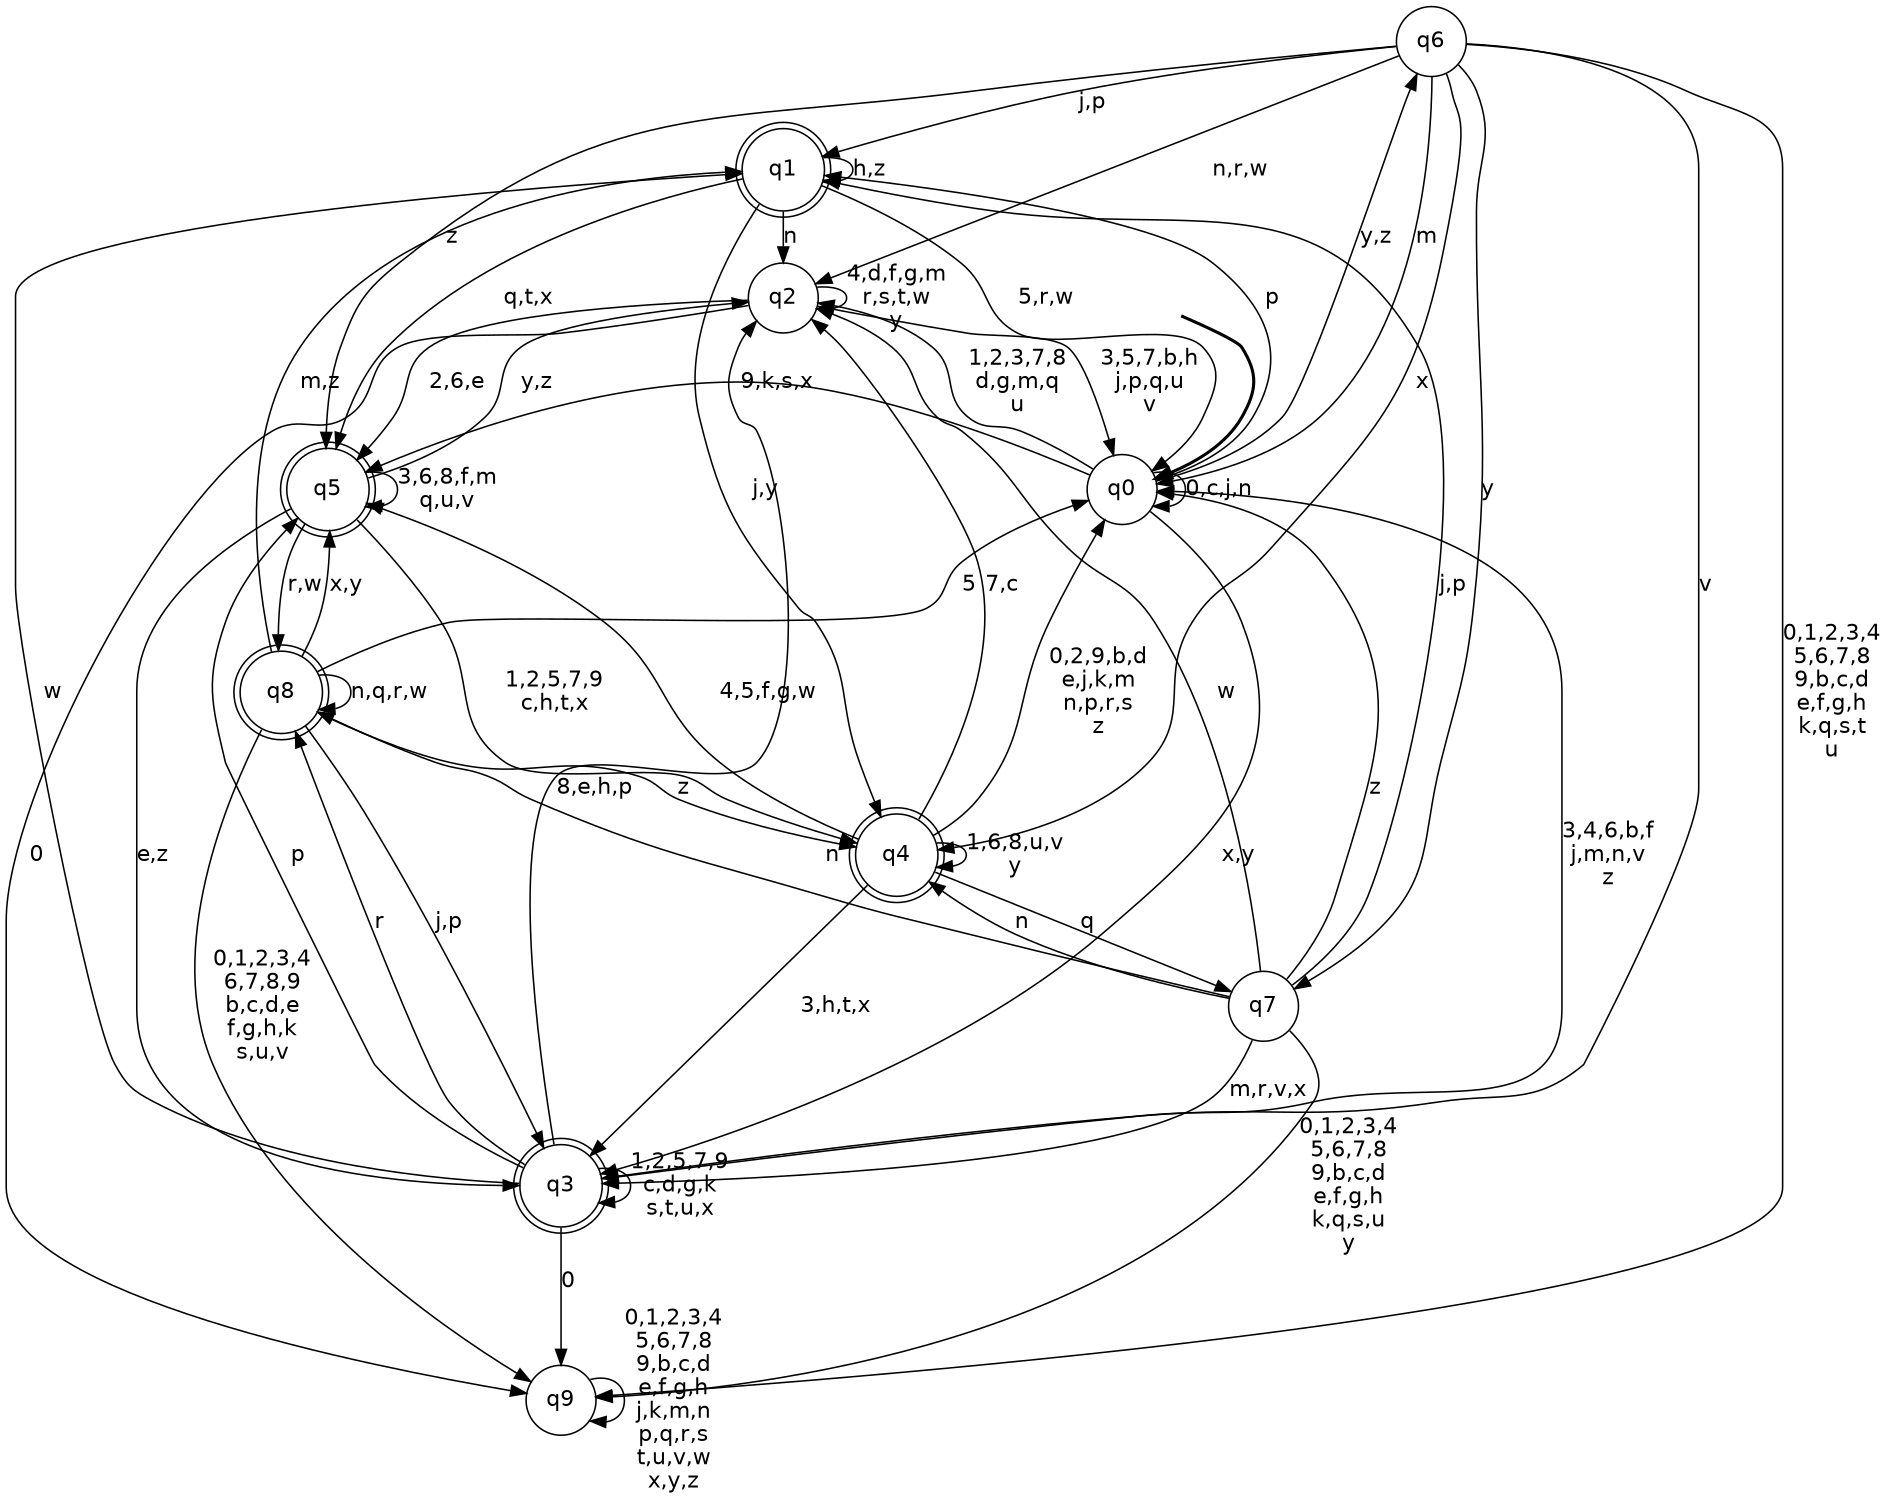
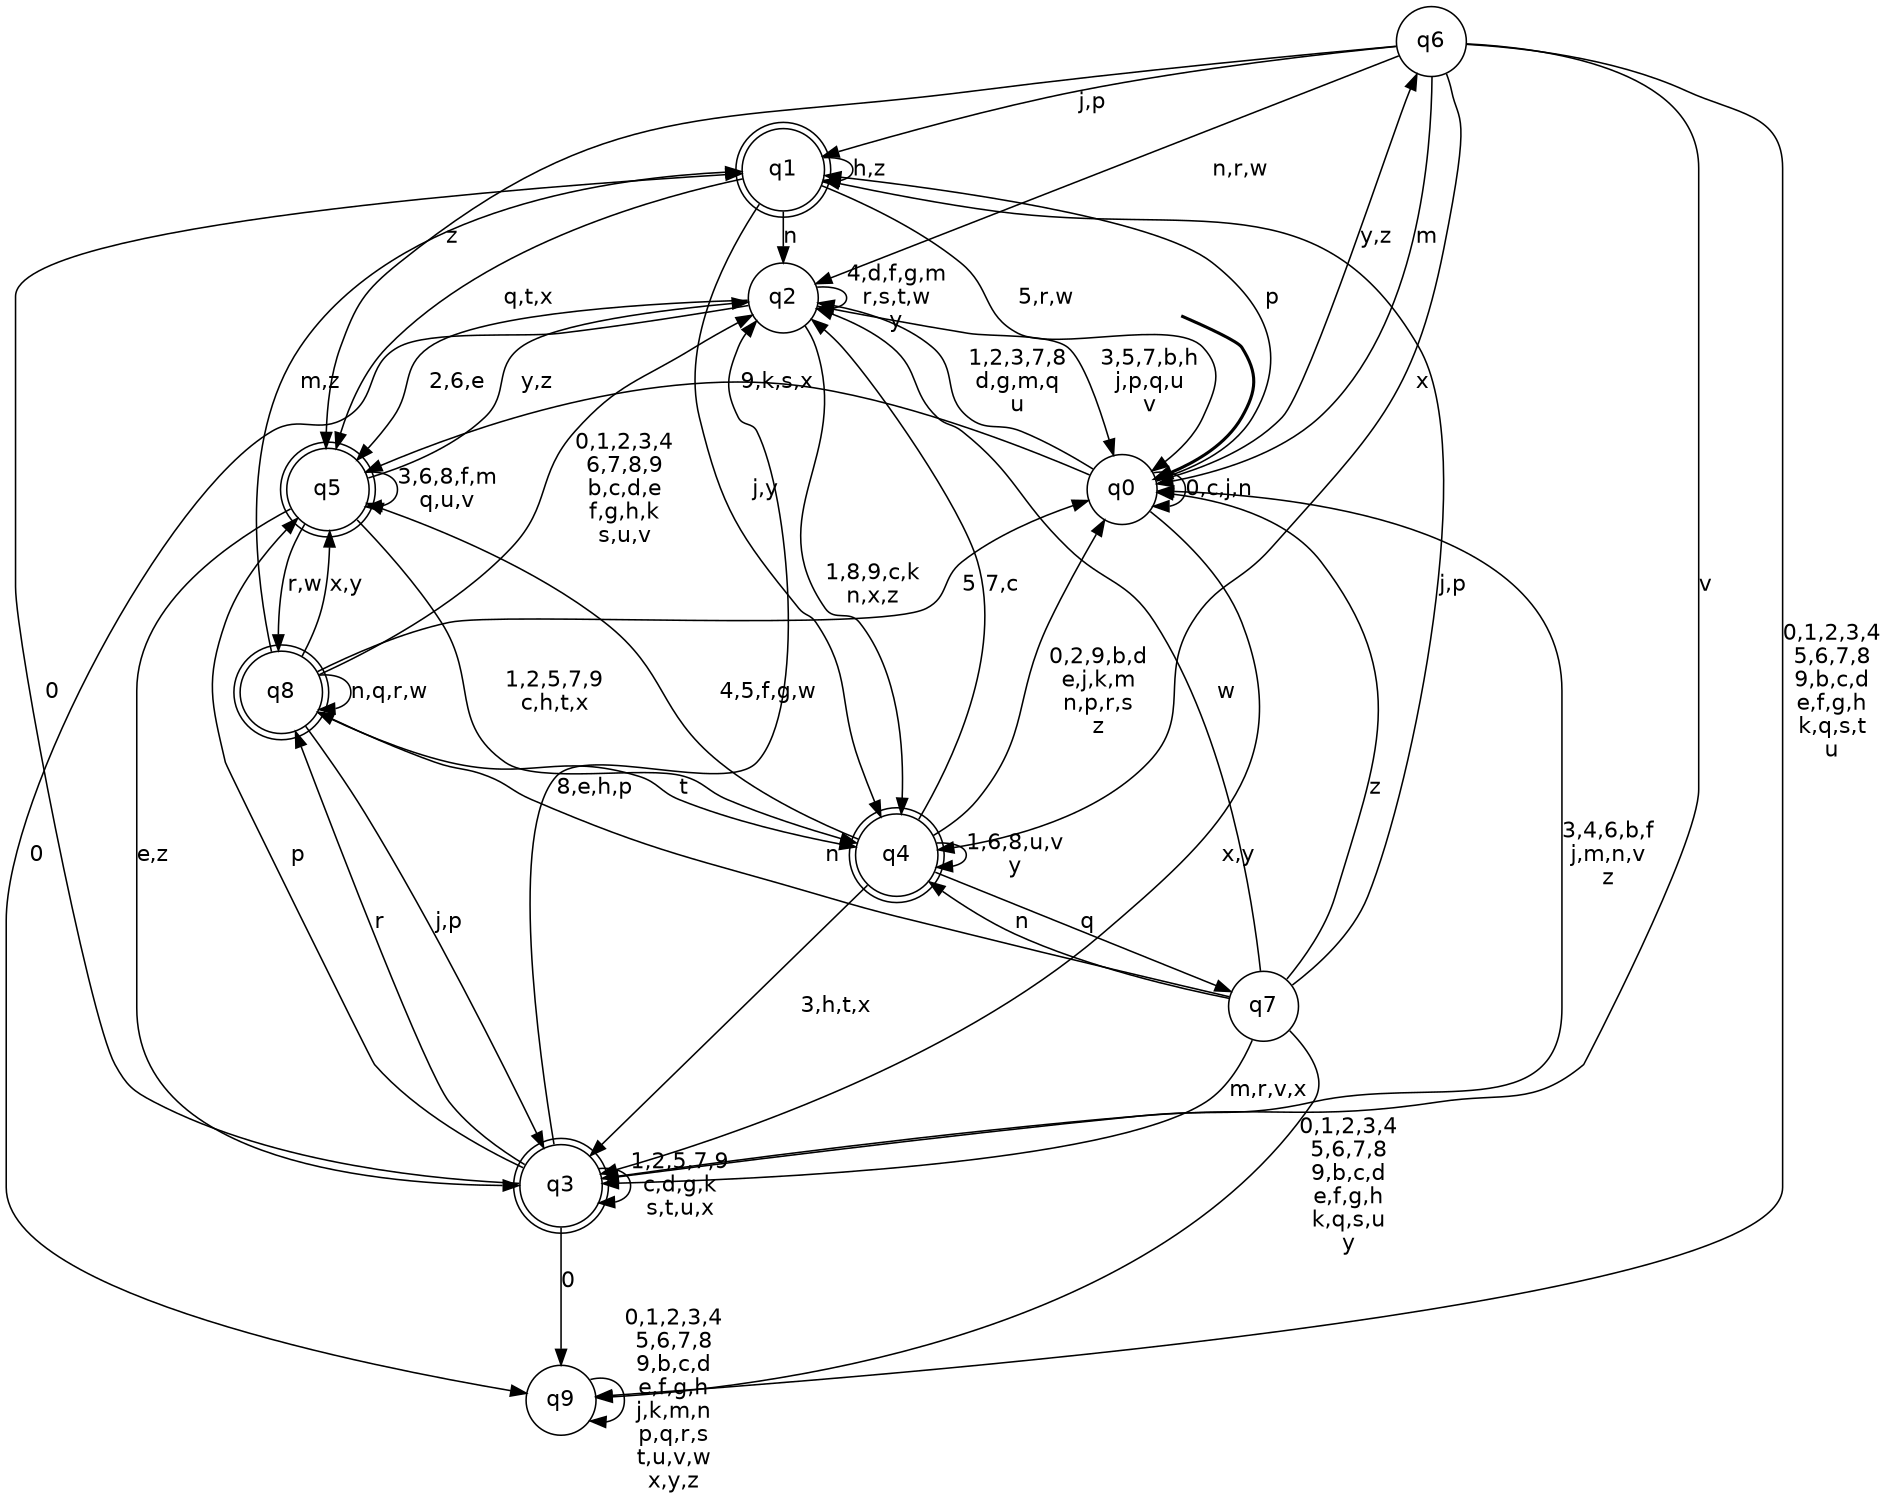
(1479, 546) -> none
none -> (809, 577)
(53, 692) -> (53, 692)
(684, 788) -> (684, 788)
(234, 1105) -> (538, 506)
